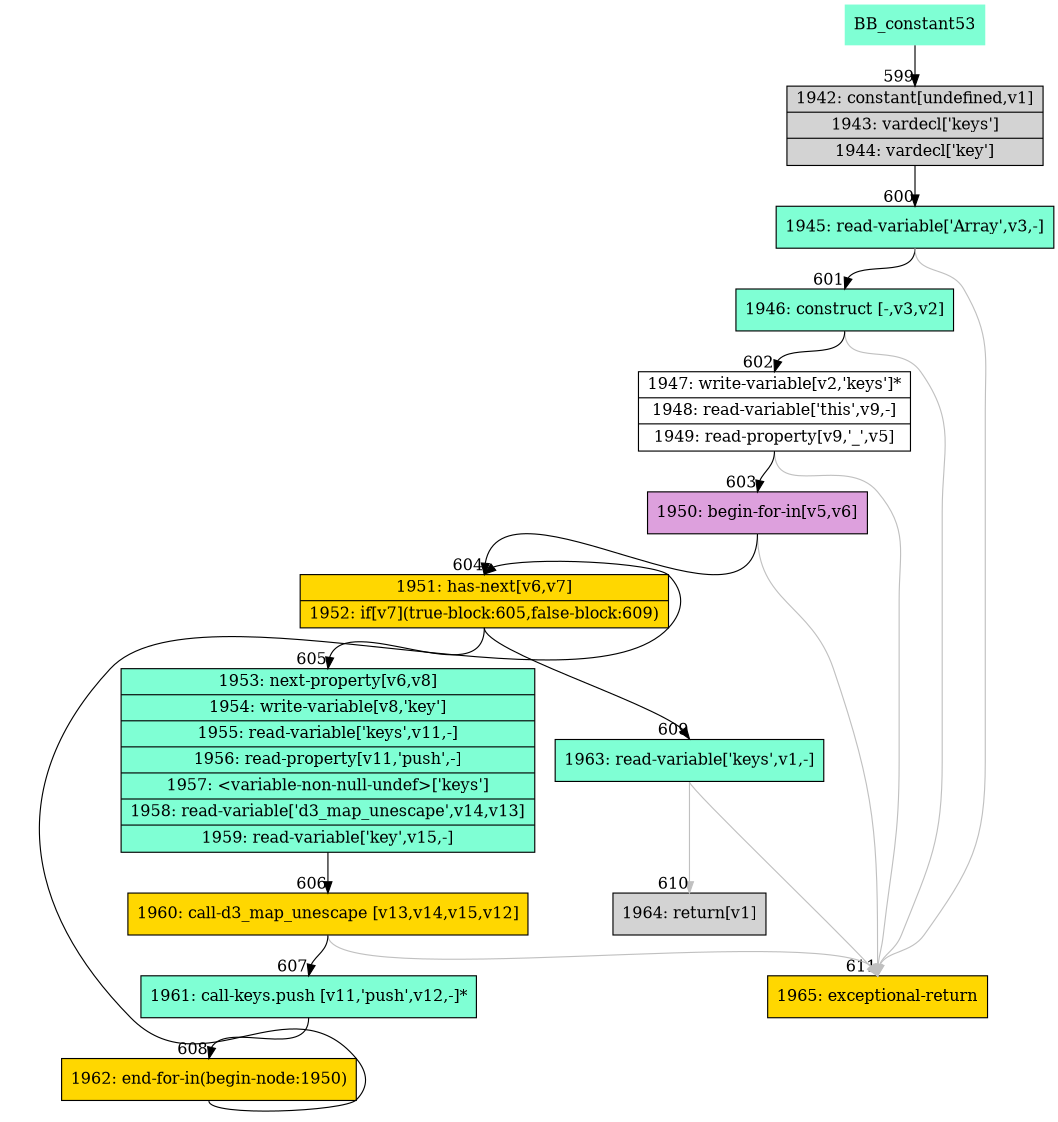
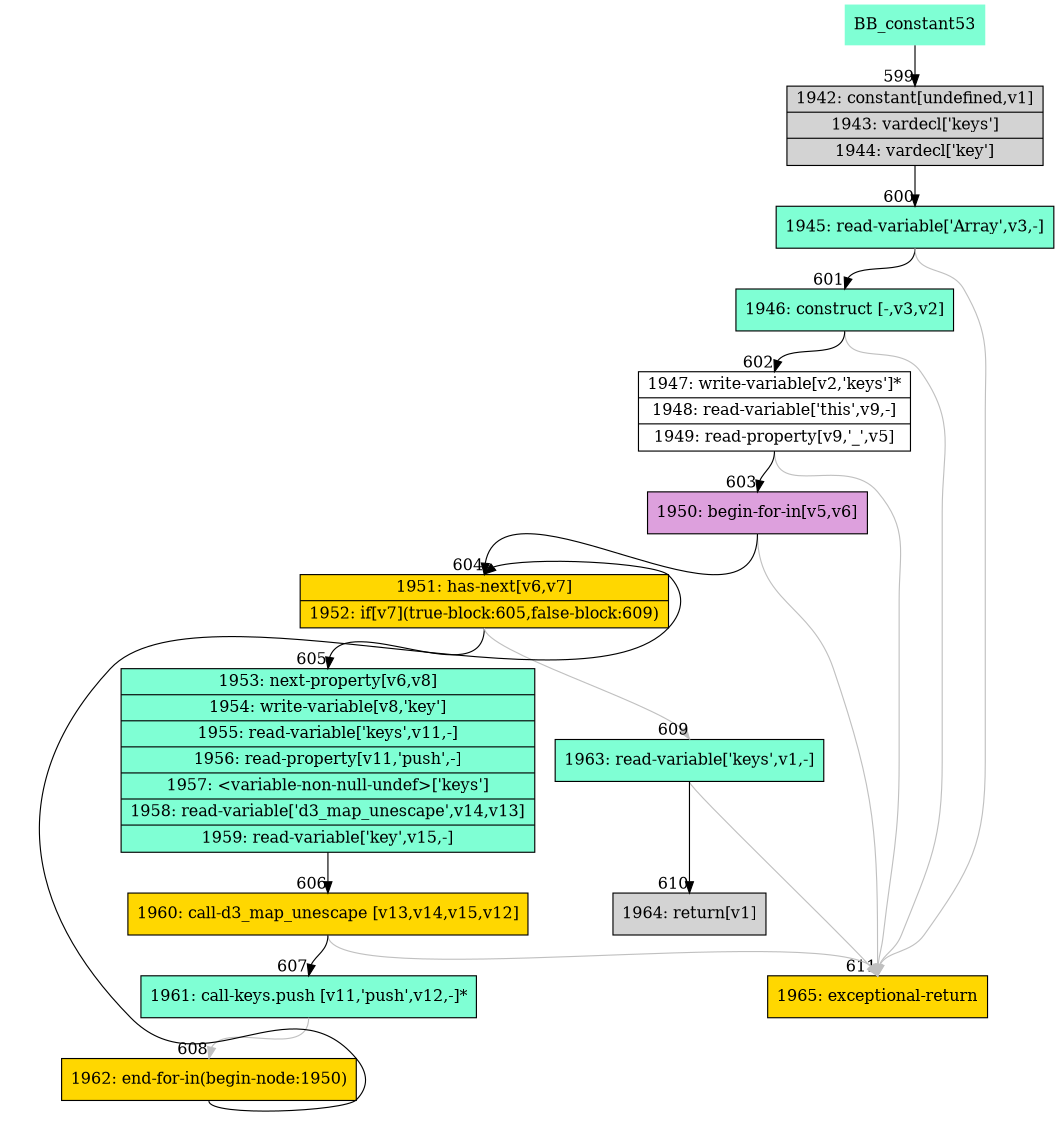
(581, 681) -> (581, 681)
(689, 832) -> (689, 832)
(270, 1039) -> (270, 1039)
